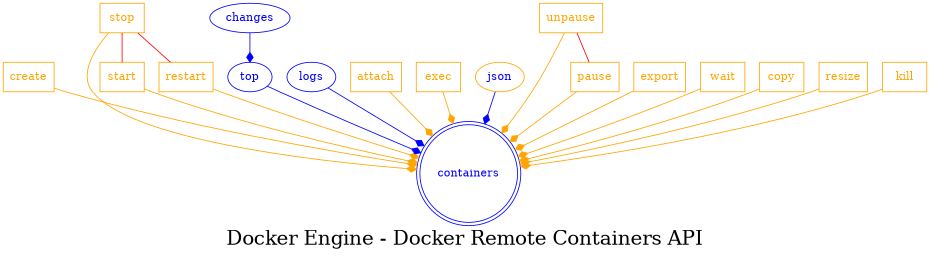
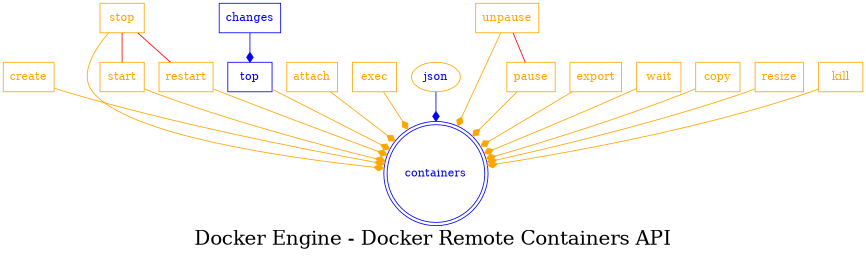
(250, 18) -> (250, 18)
(250, 77) -> (250, 77)
(311, 77) -> none
(339, 118) -> (327, 117)
